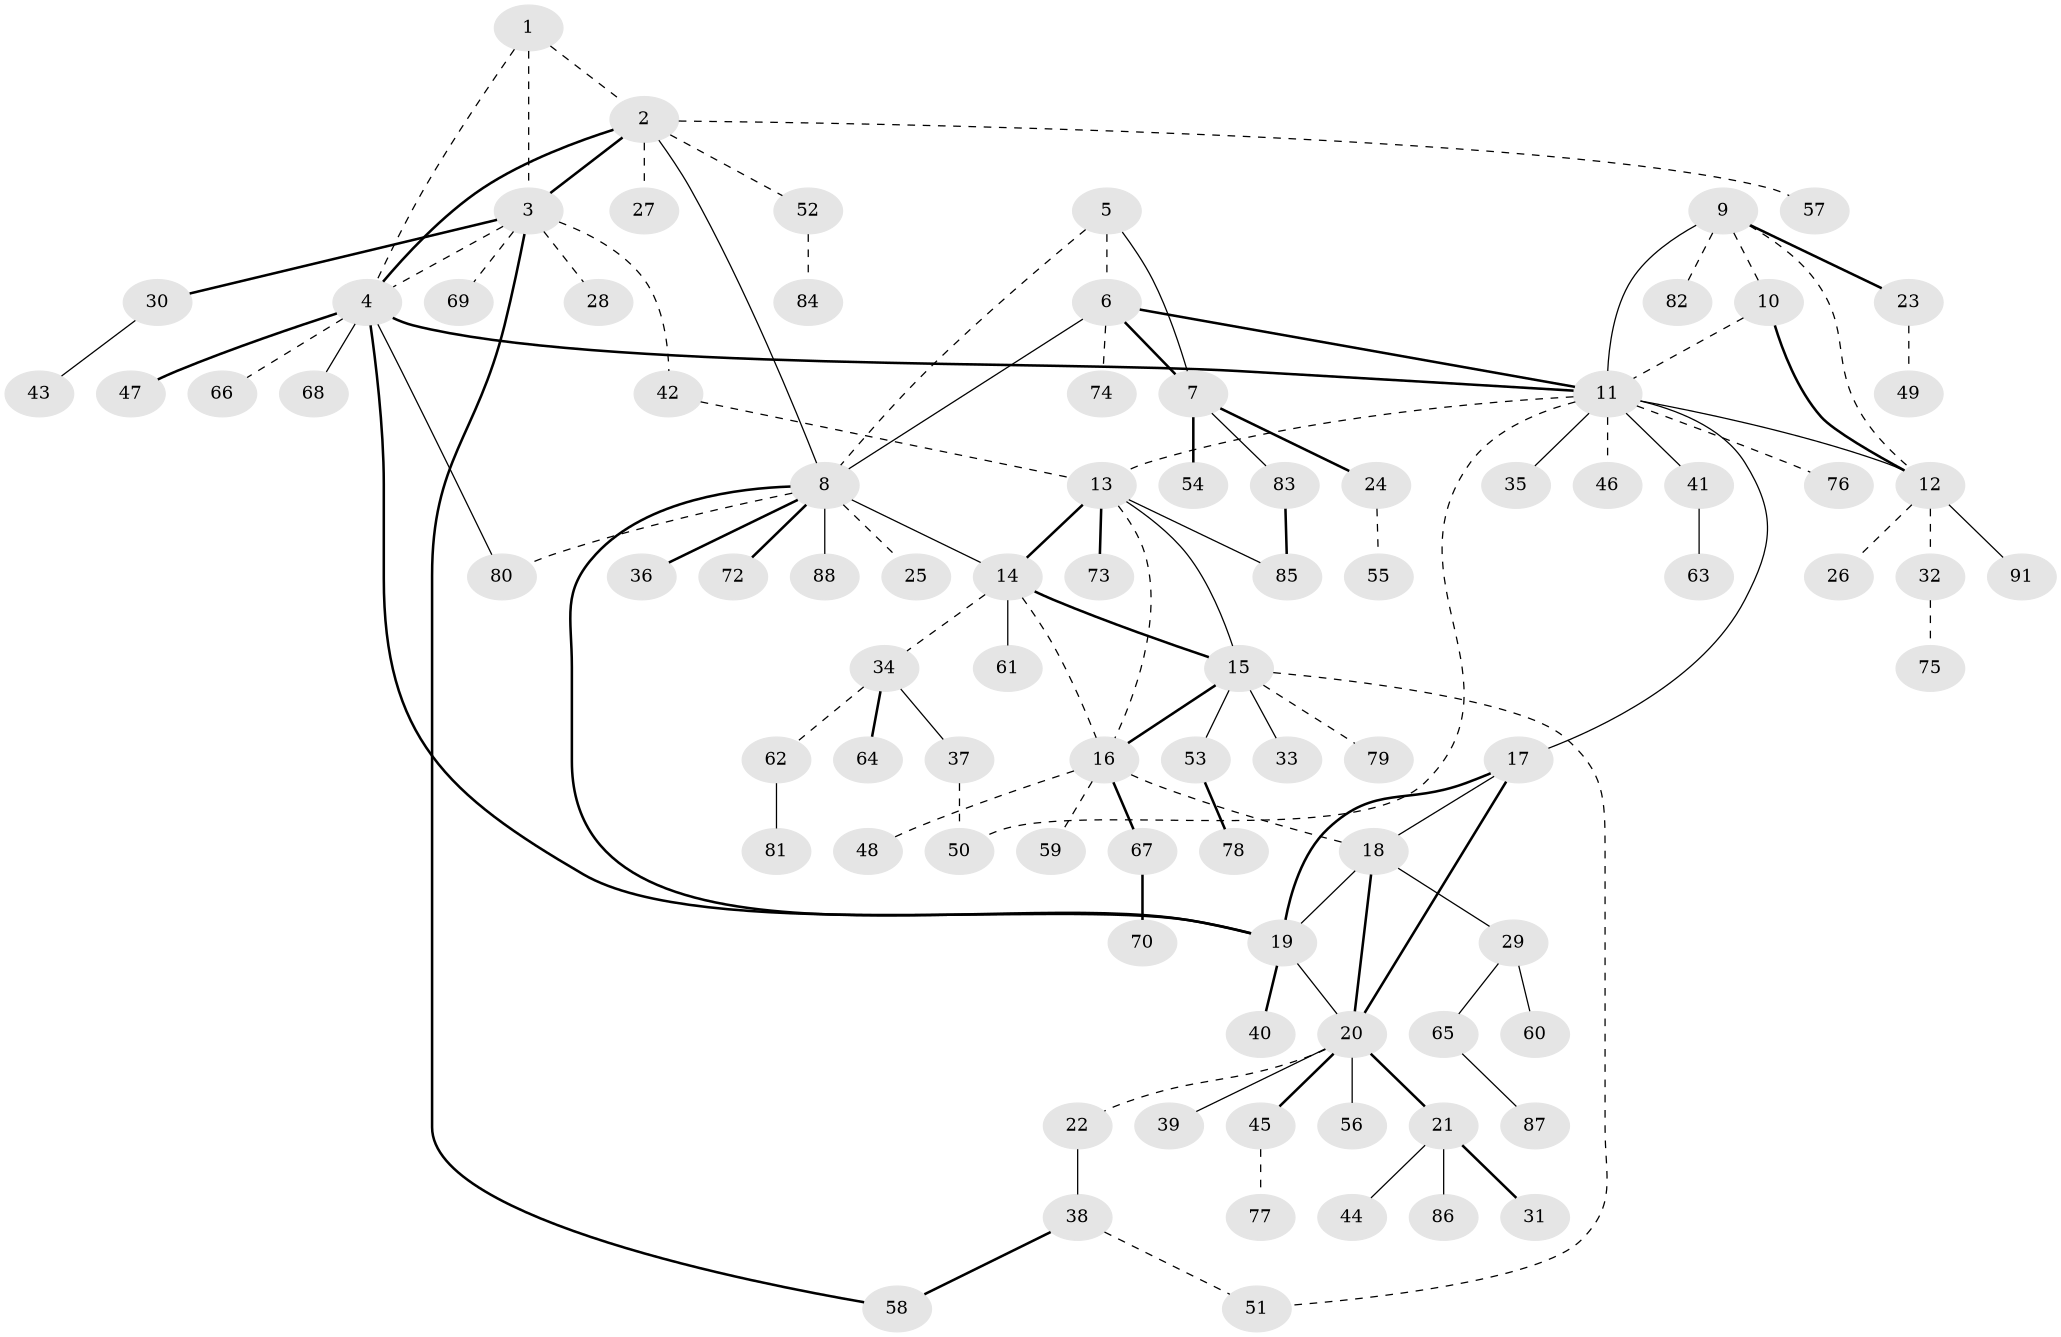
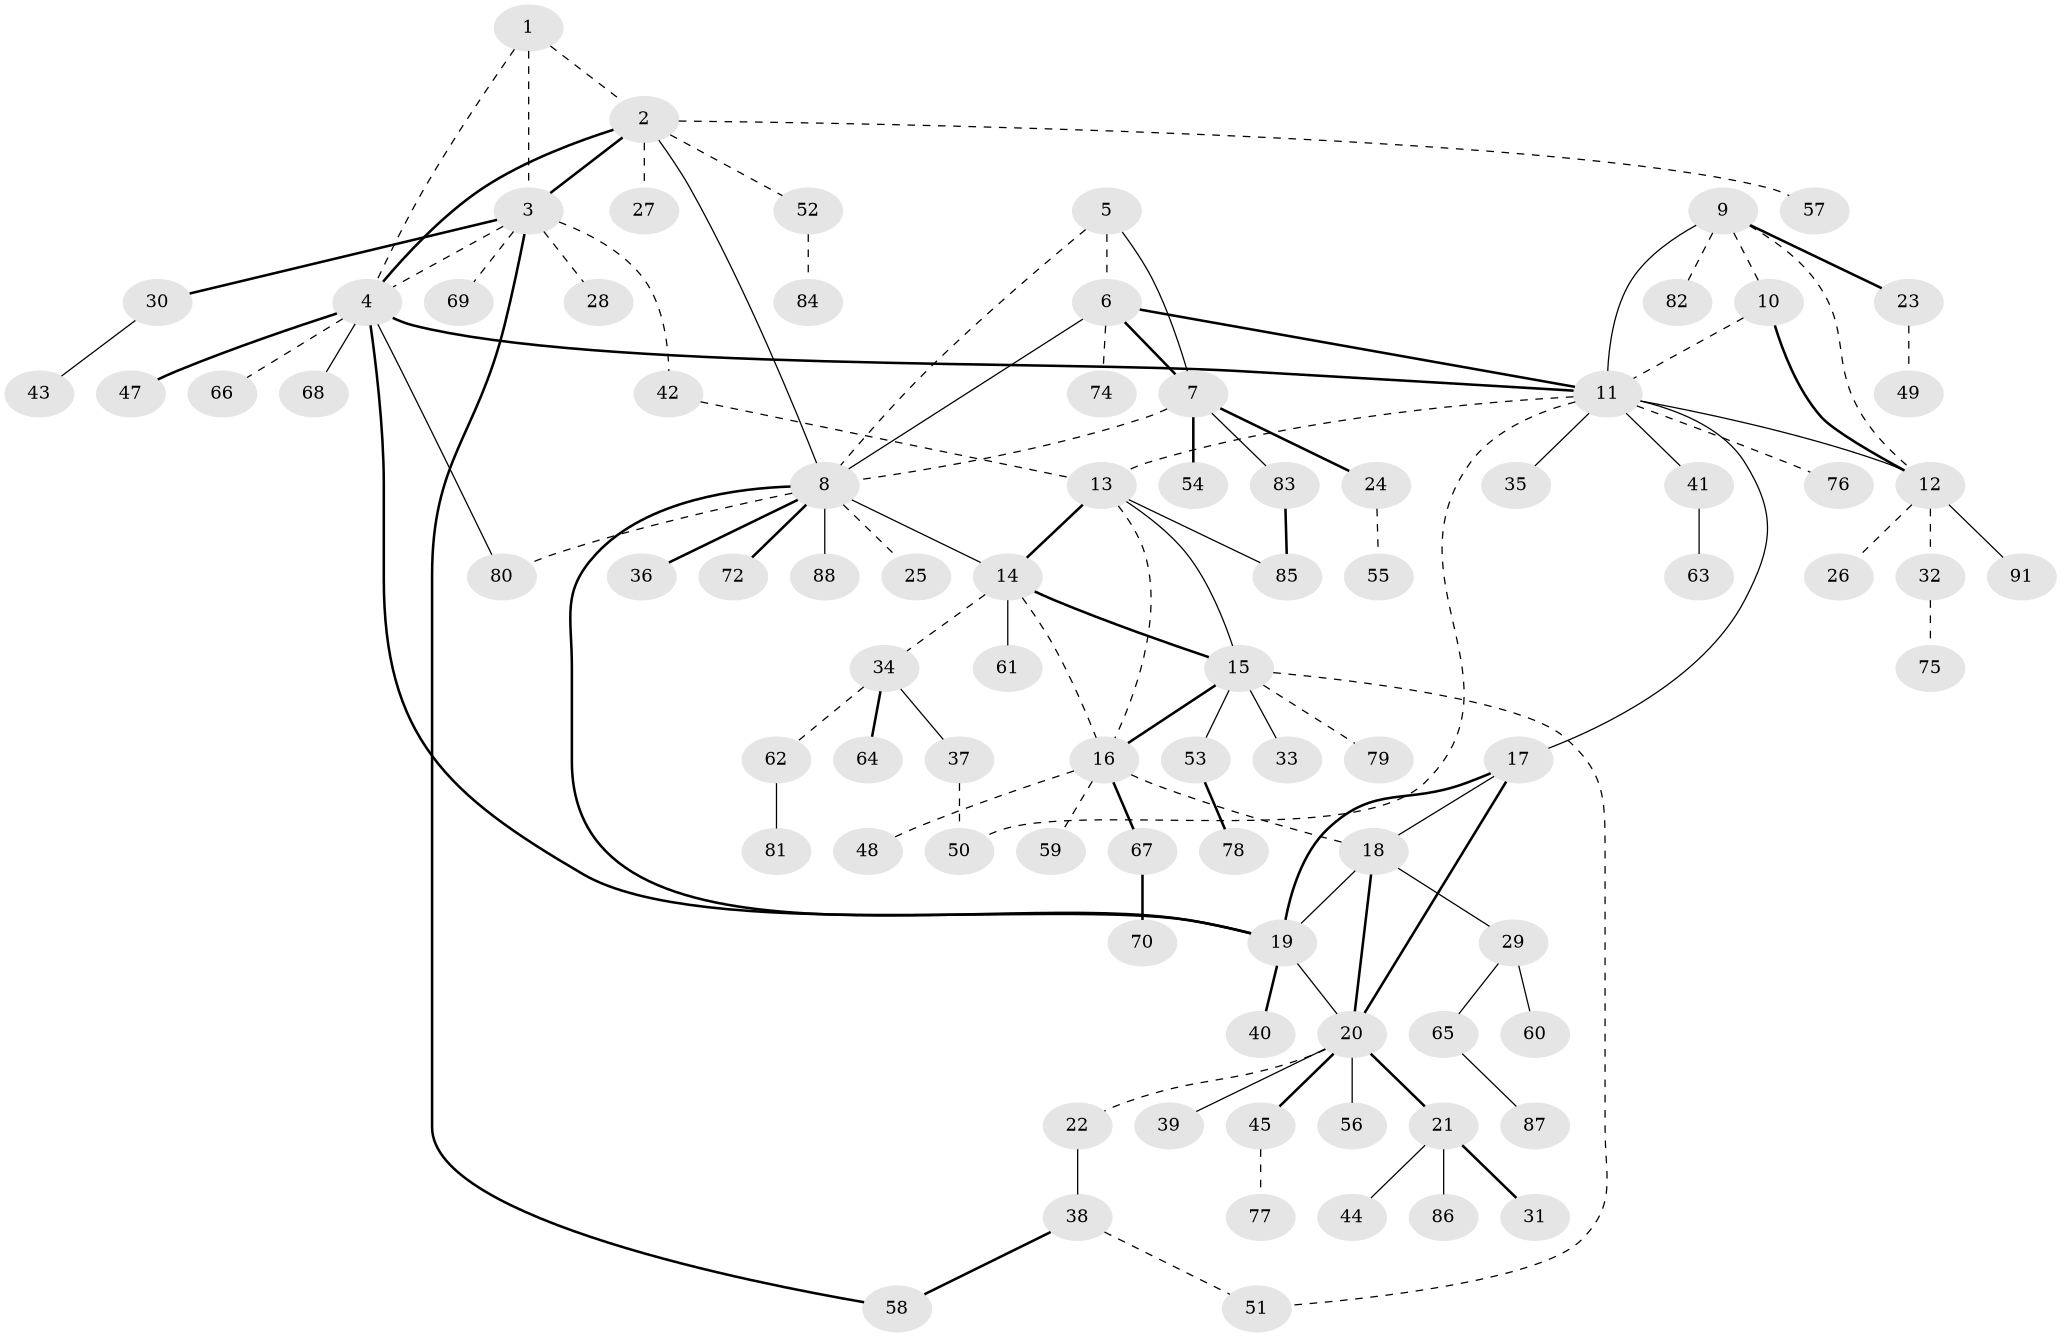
none -> (1015, 452)
(1608, 485) -> none
(1099, 577) -> none
